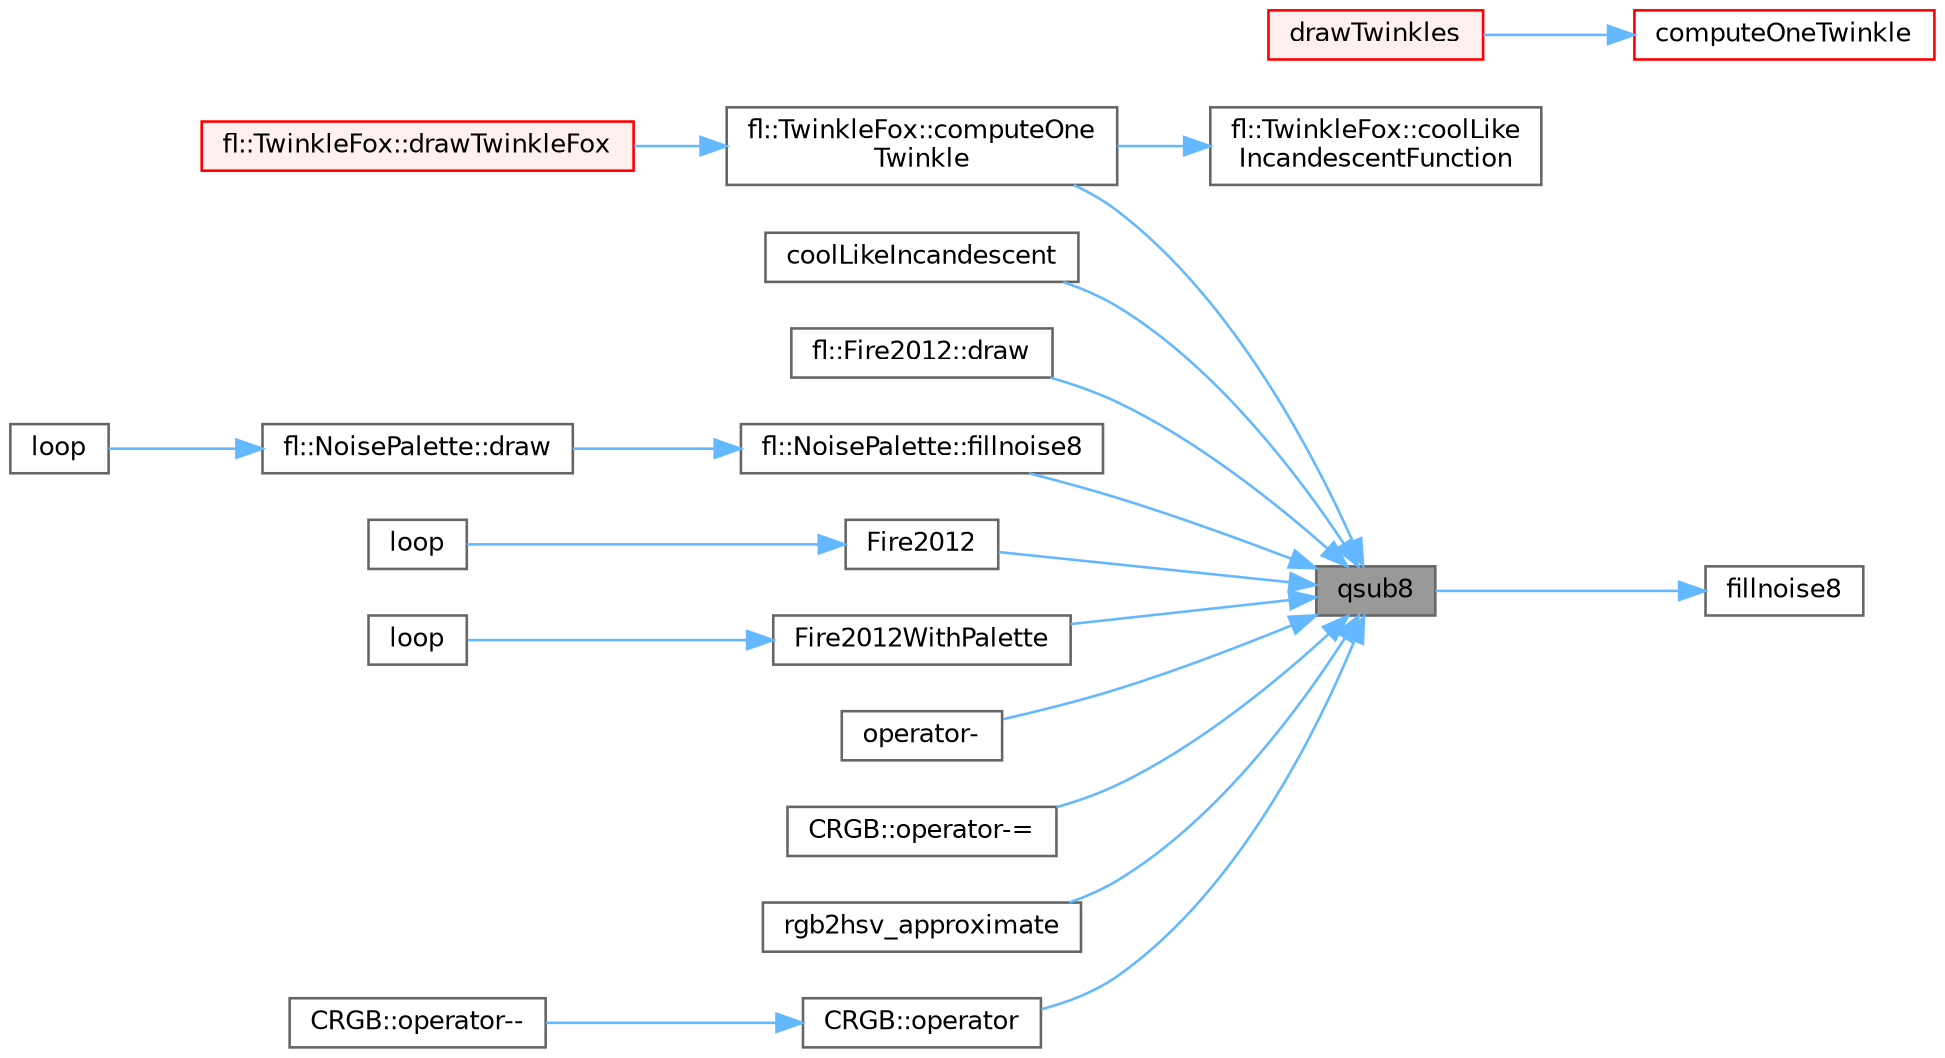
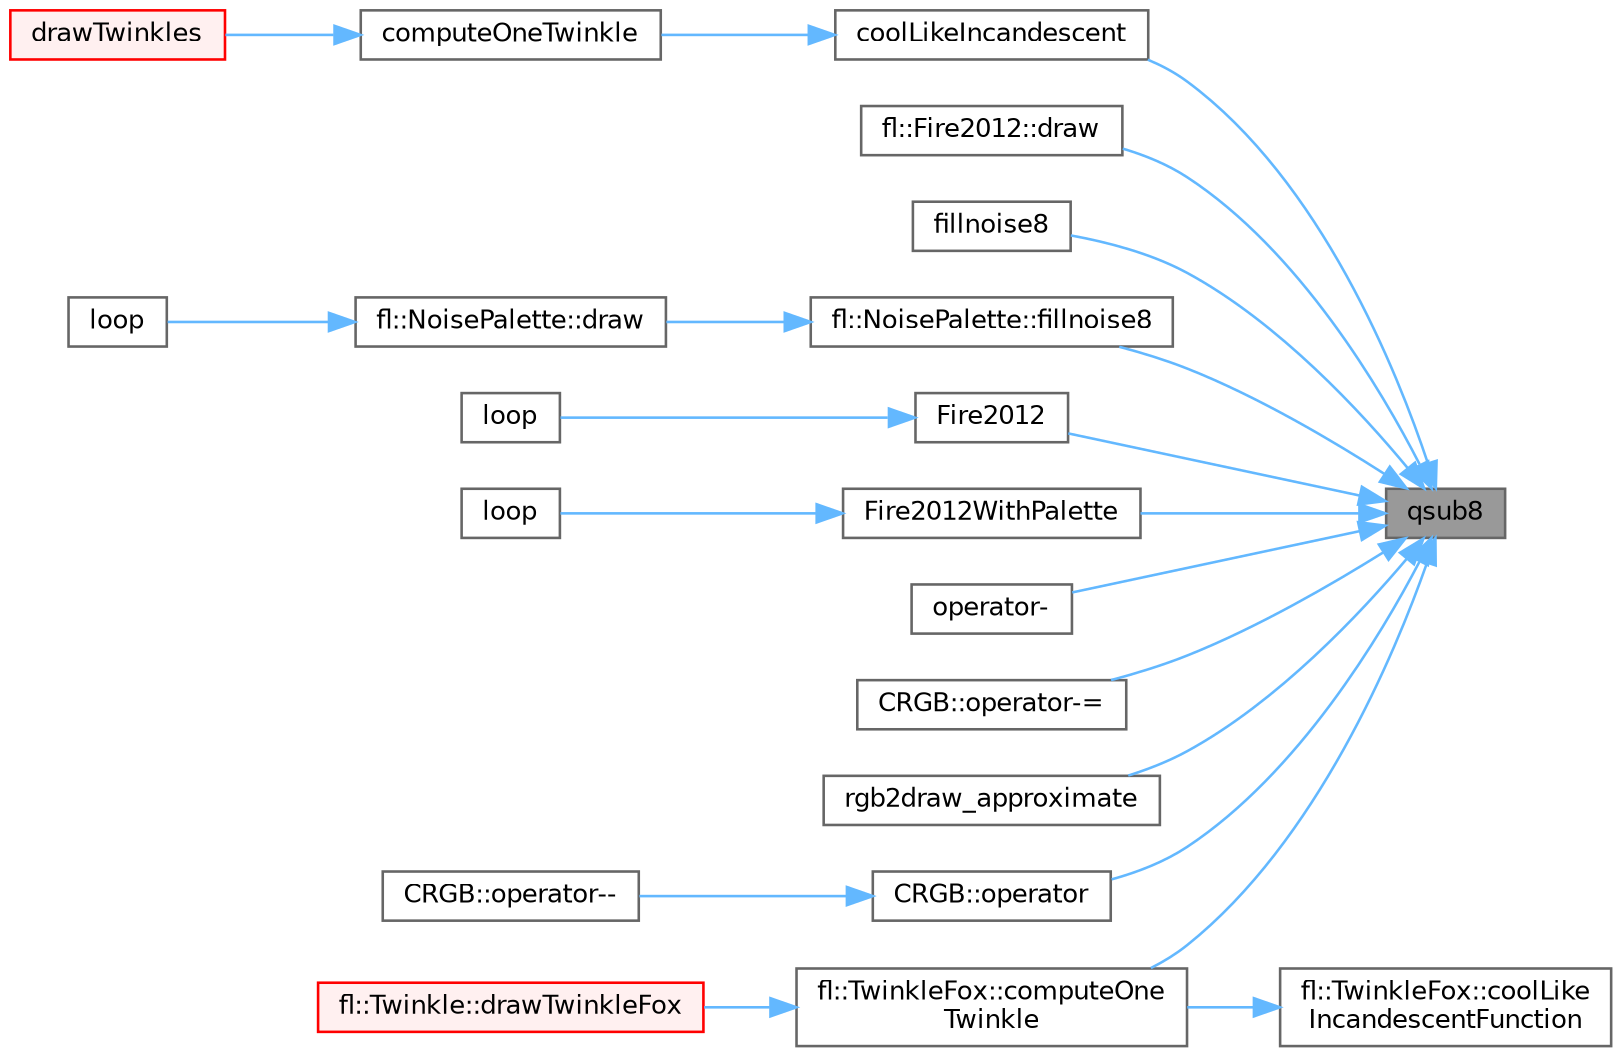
none -> (735, 35)
(1784, 35) -> (511, 35)
(418, 146) -> (511, 1007)
(1557, 591) -> (1259, 321)
(922, 927) -> (992, 800)
